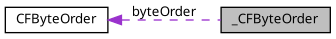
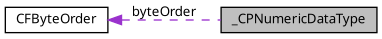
(276, 20) -> (299, 20)
